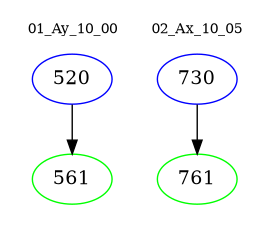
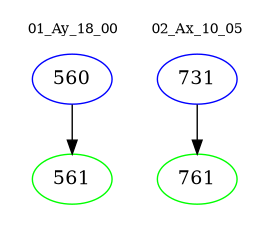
(73, 30) -> (73, 30)
(72, 79) -> (72, 79)
(197, 79) -> (197, 79)
